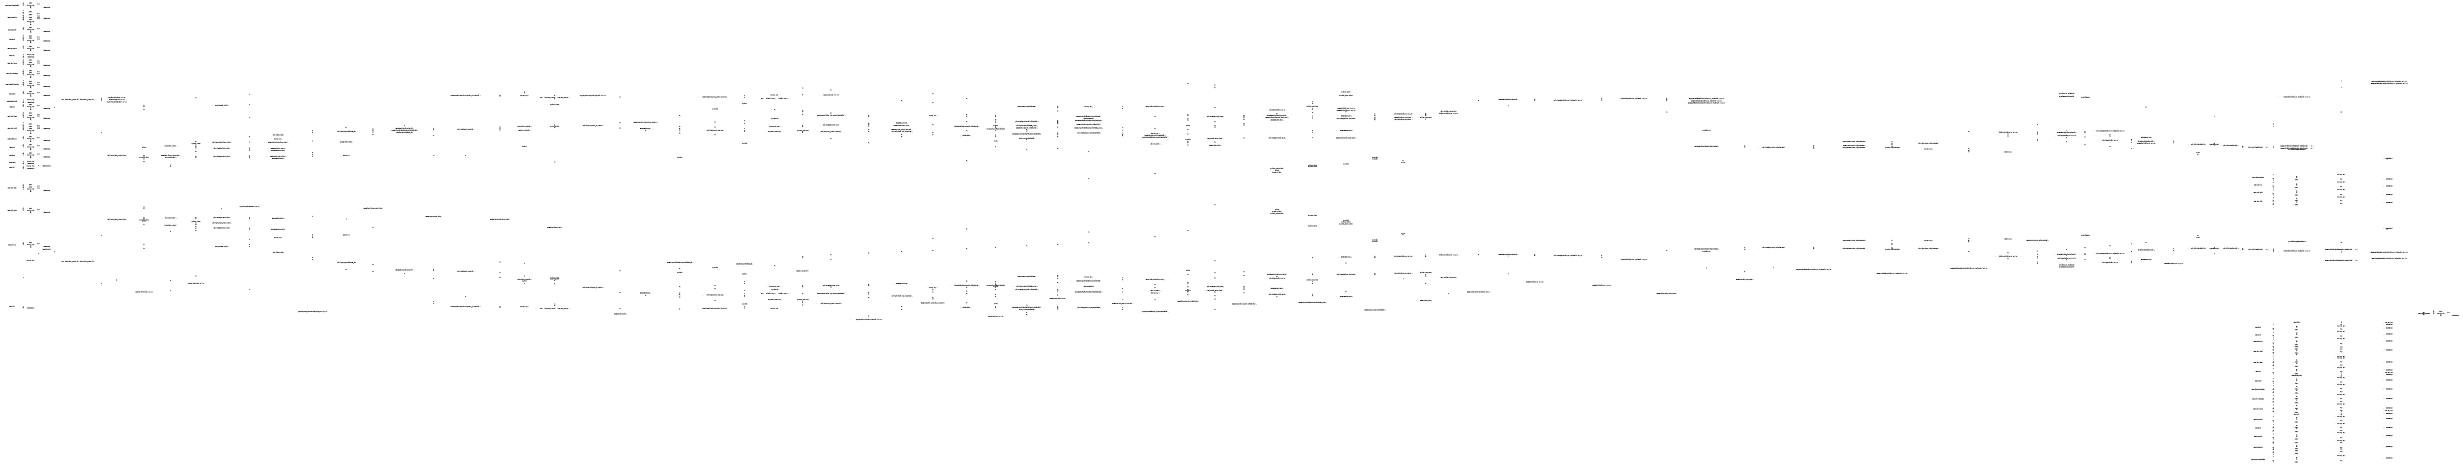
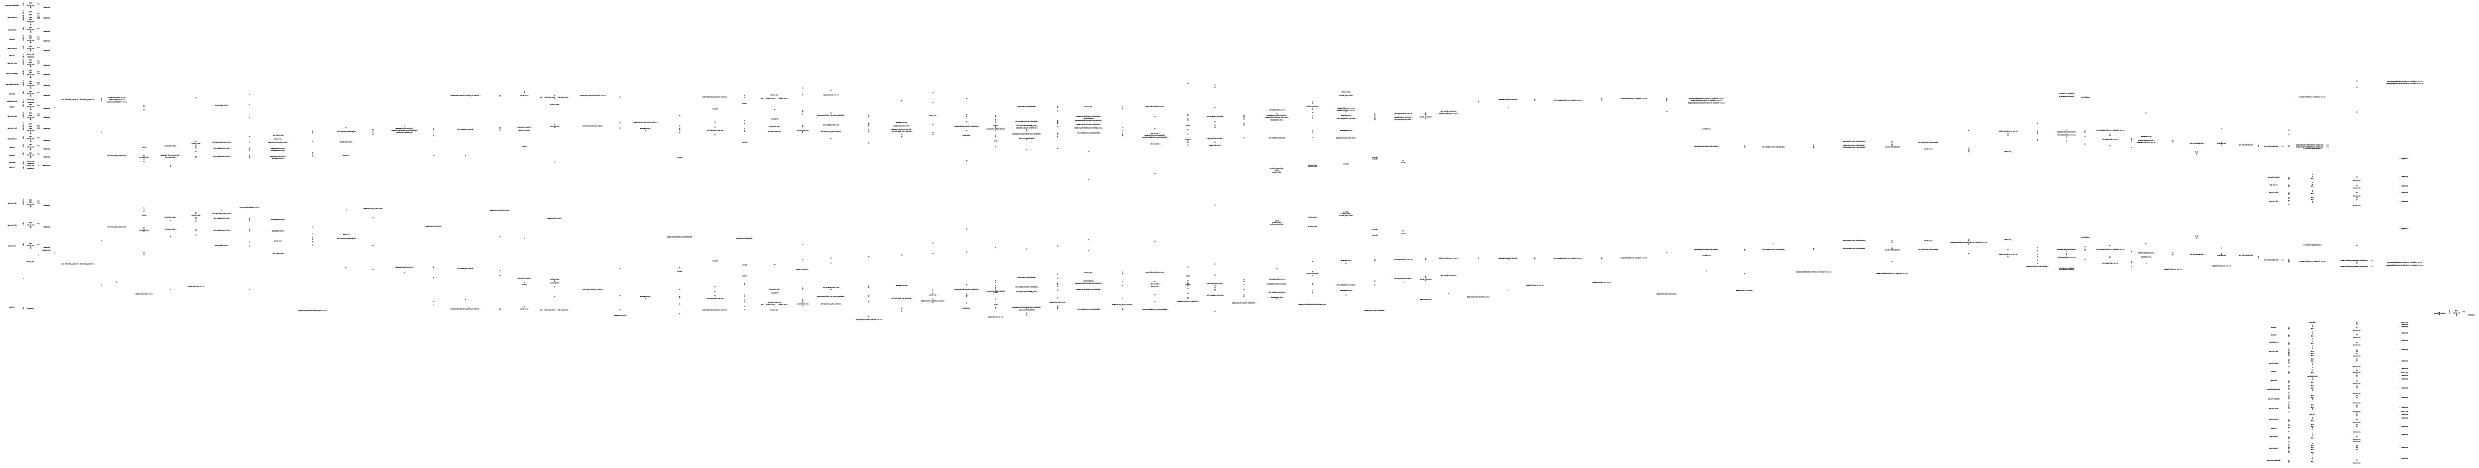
none -> (2173, 269)
